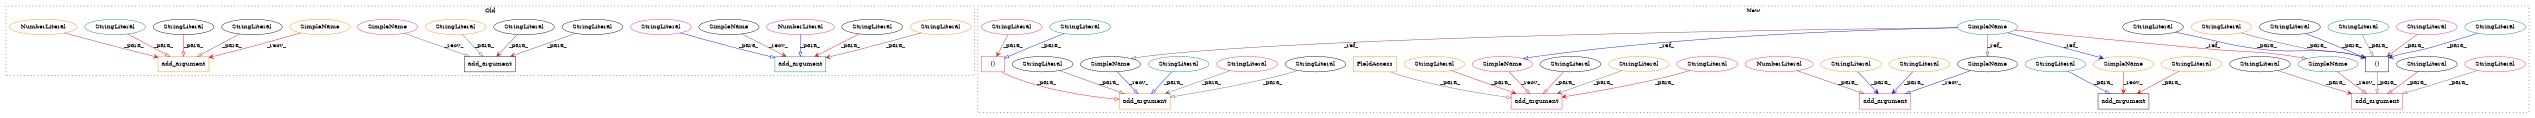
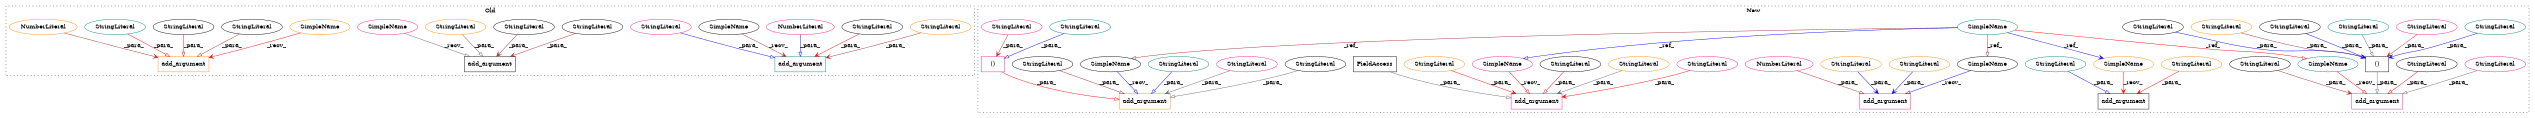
(1375, 64) -> (1375, 64)
